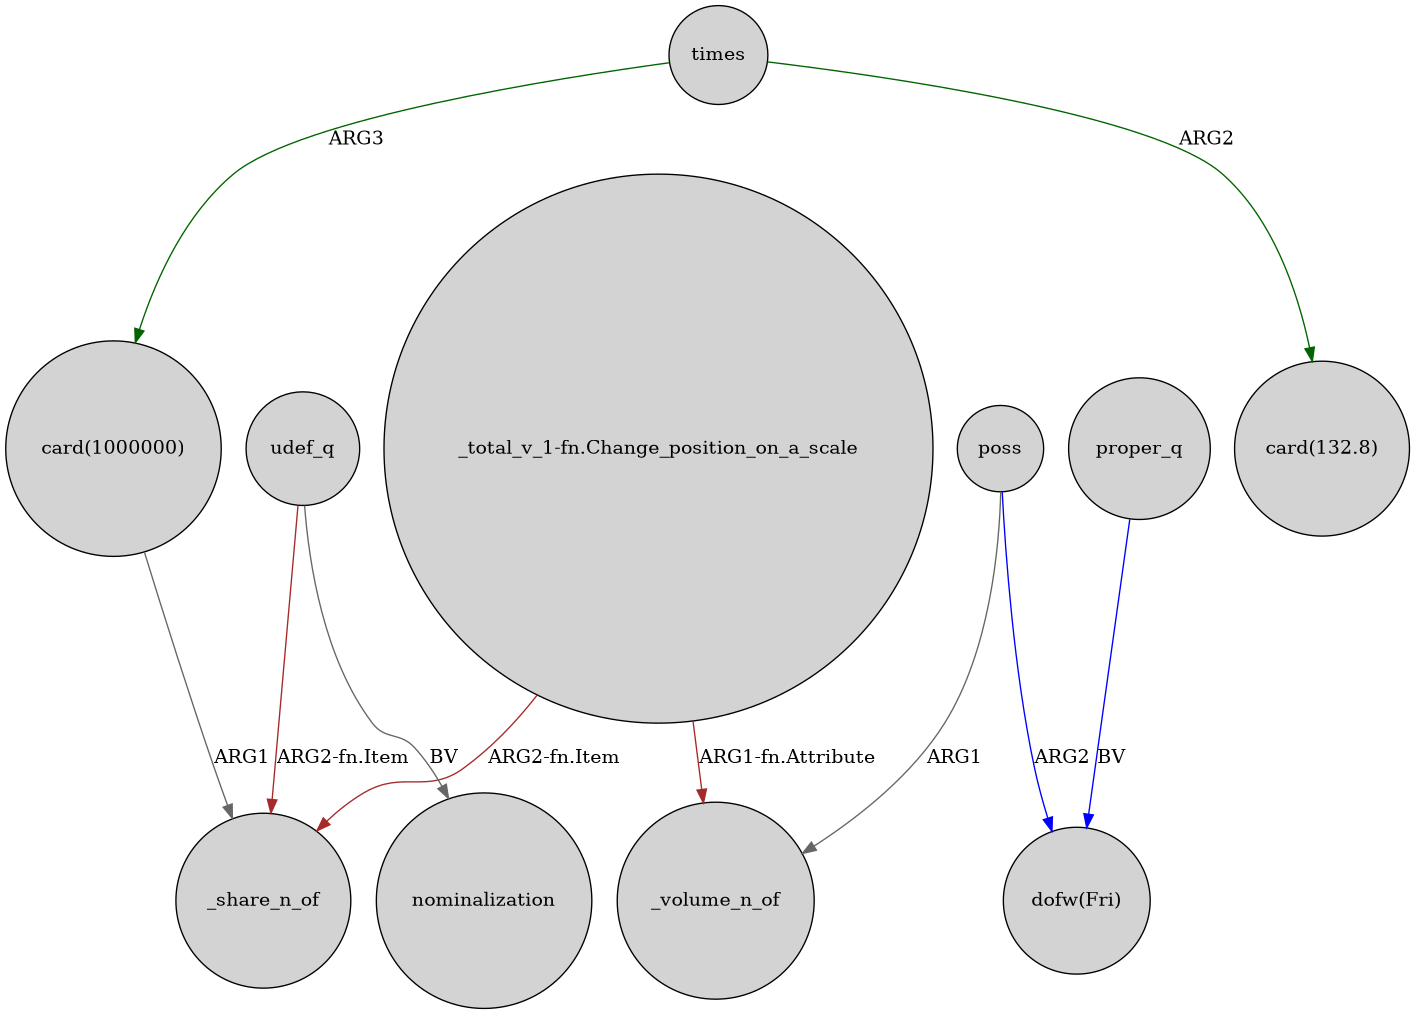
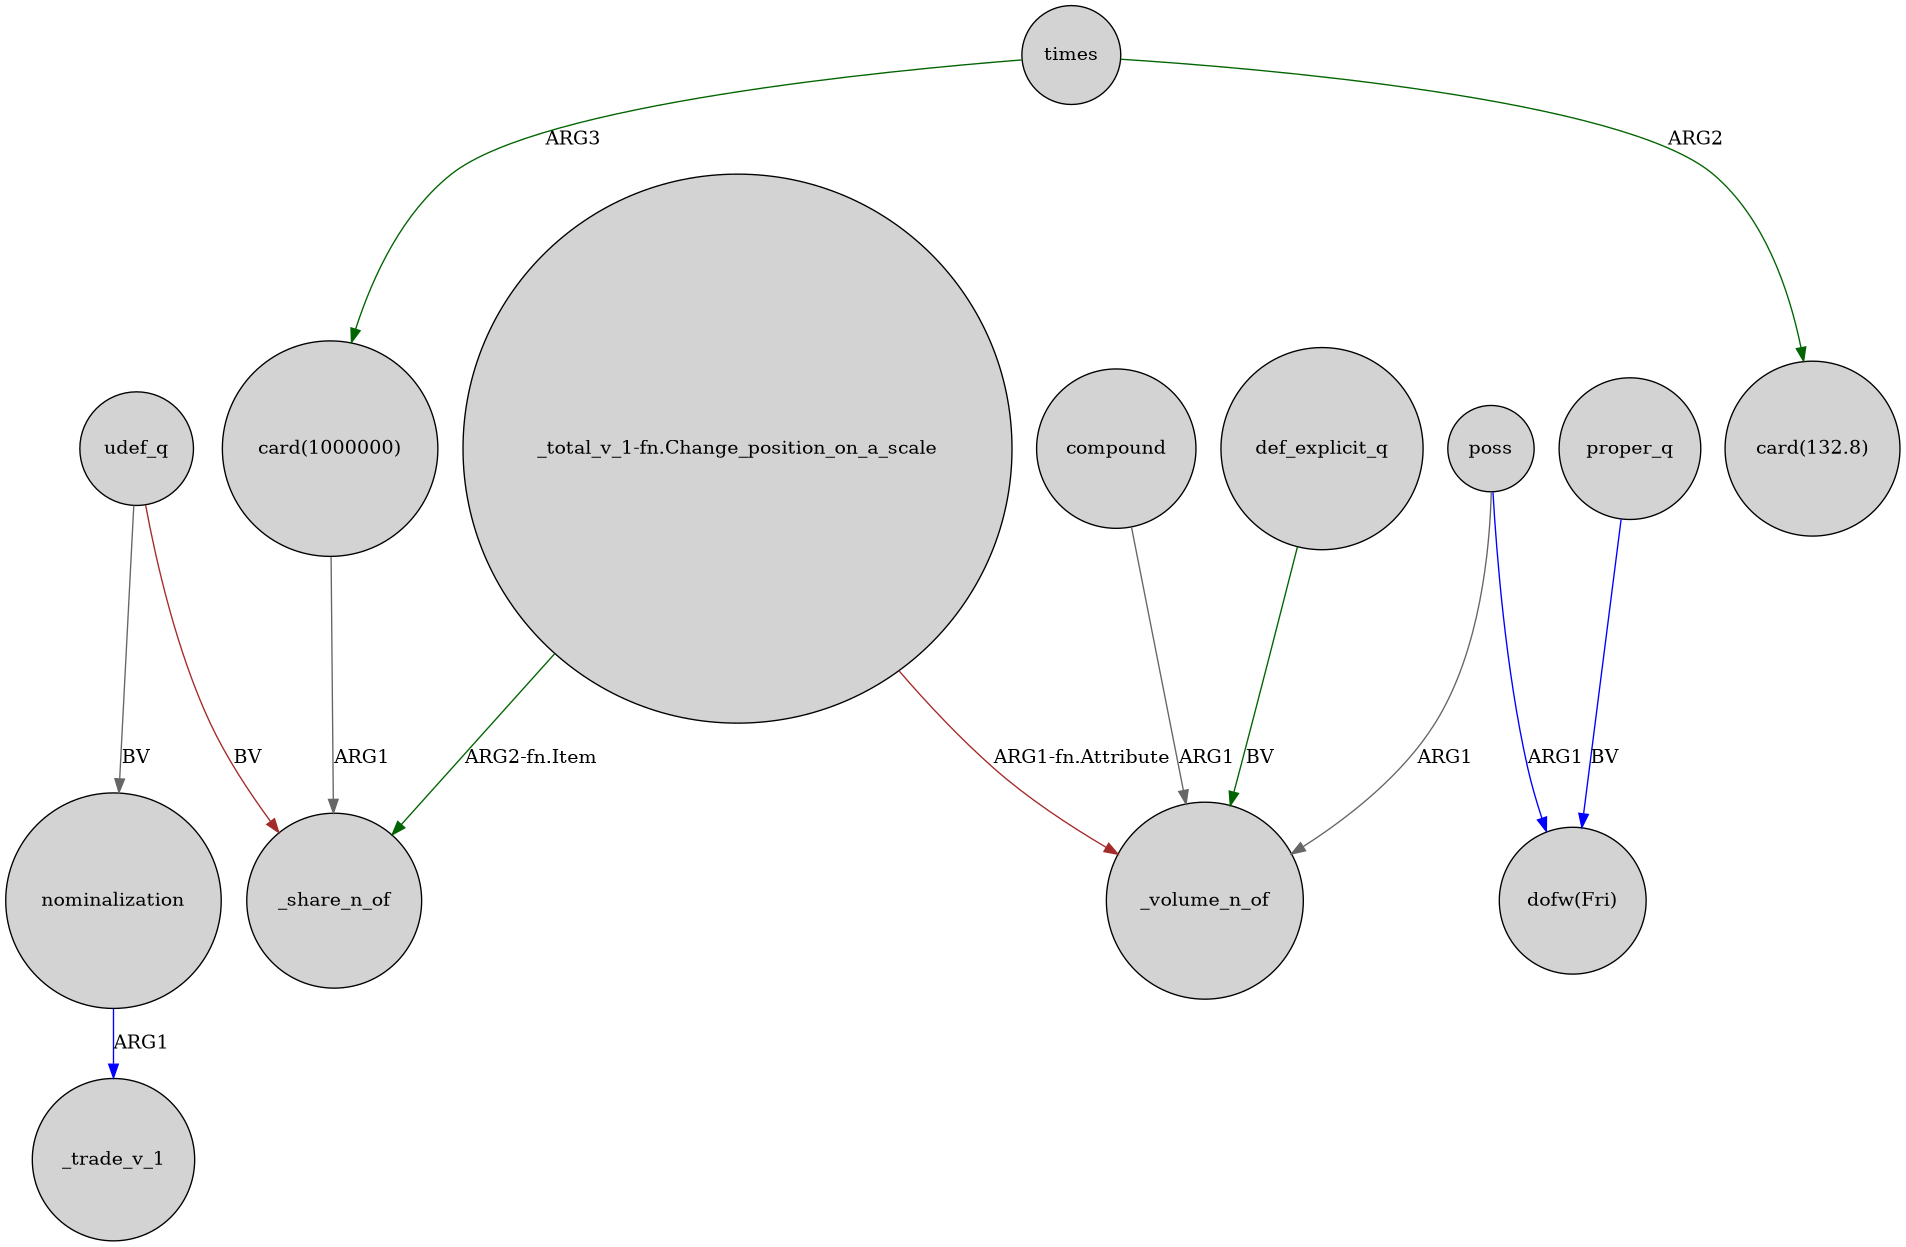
none -> (1116, 449)
none -> (1322, 449)
(343, 758) -> (248, 758)
(1062, 758) -> (1556, 758)
(449, 777) -> (478, 739)
none -> (113, 1160)
